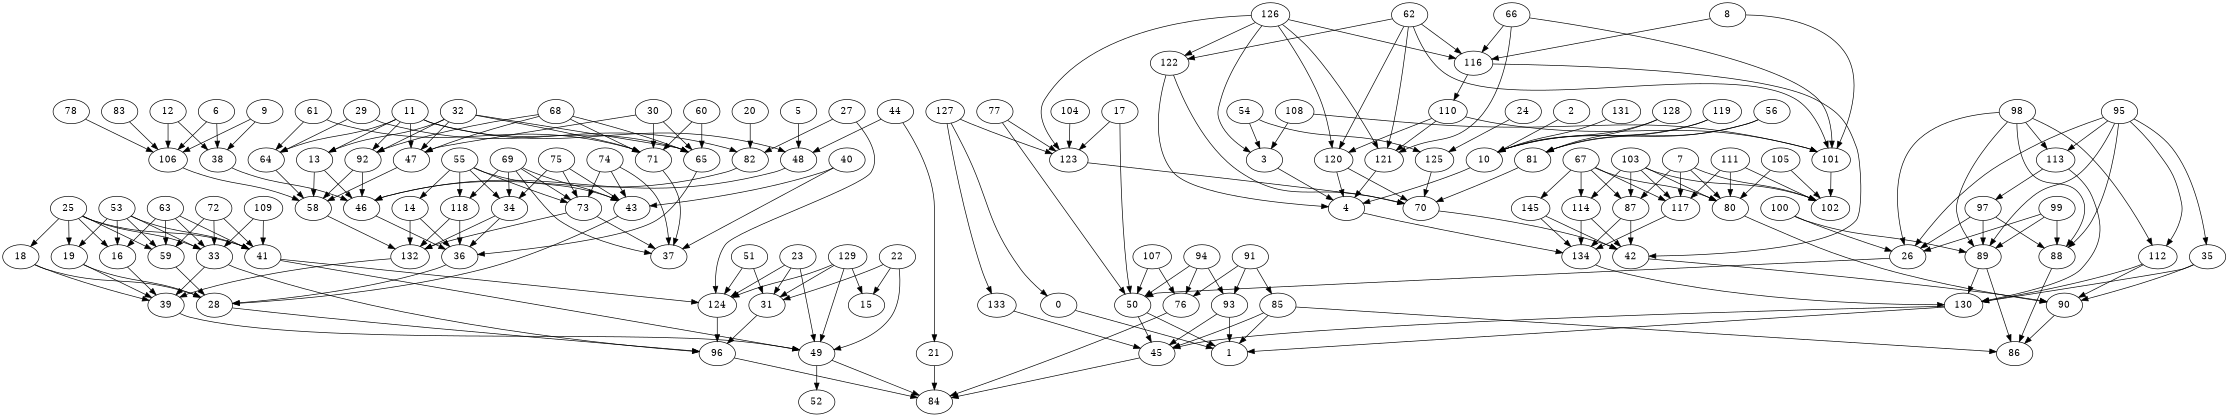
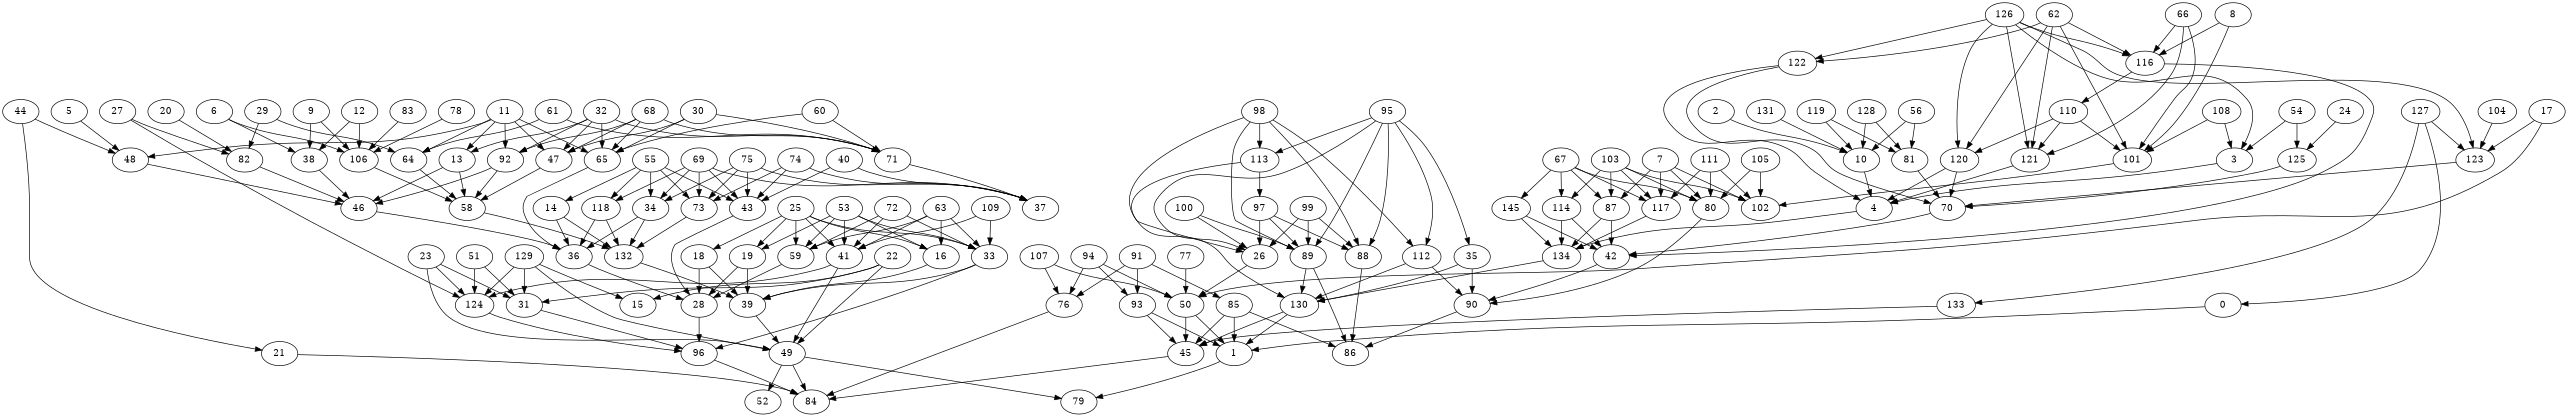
(1029, 134) -> none
(619, 229) -> (891, 184)
none -> (1079, 402)
